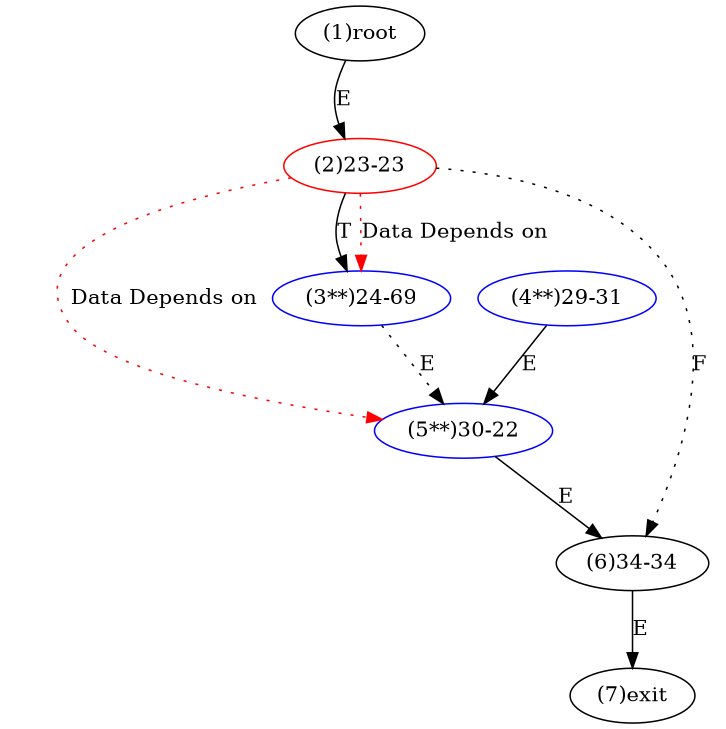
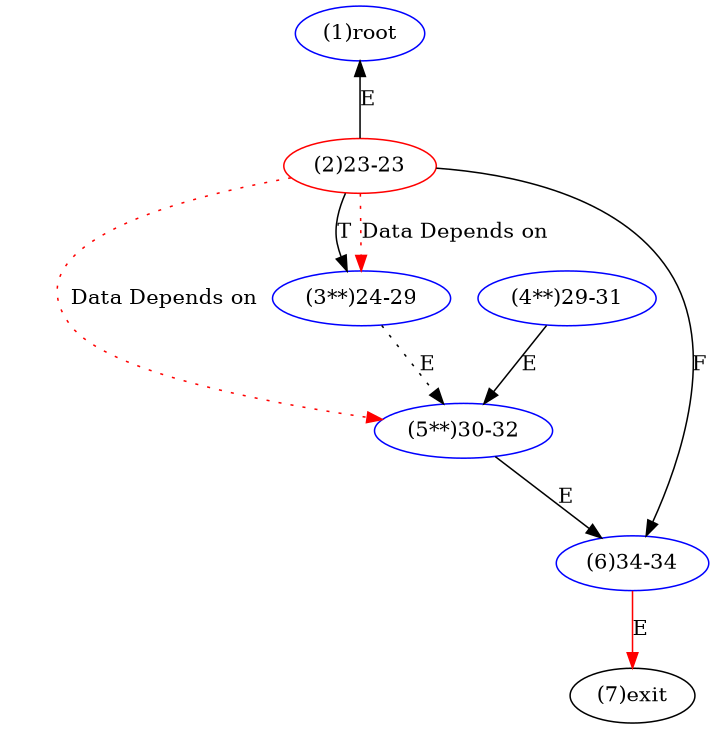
(360, 33) -> (360, 33)
(335, 92) -> (360, 107)
(669, 270) -> (669, 270)
(362, 298) -> (362, 298)
(464, 431) -> (464, 431)
(633, 563) -> (633, 563)
(633, 622) -> (633, 622)
